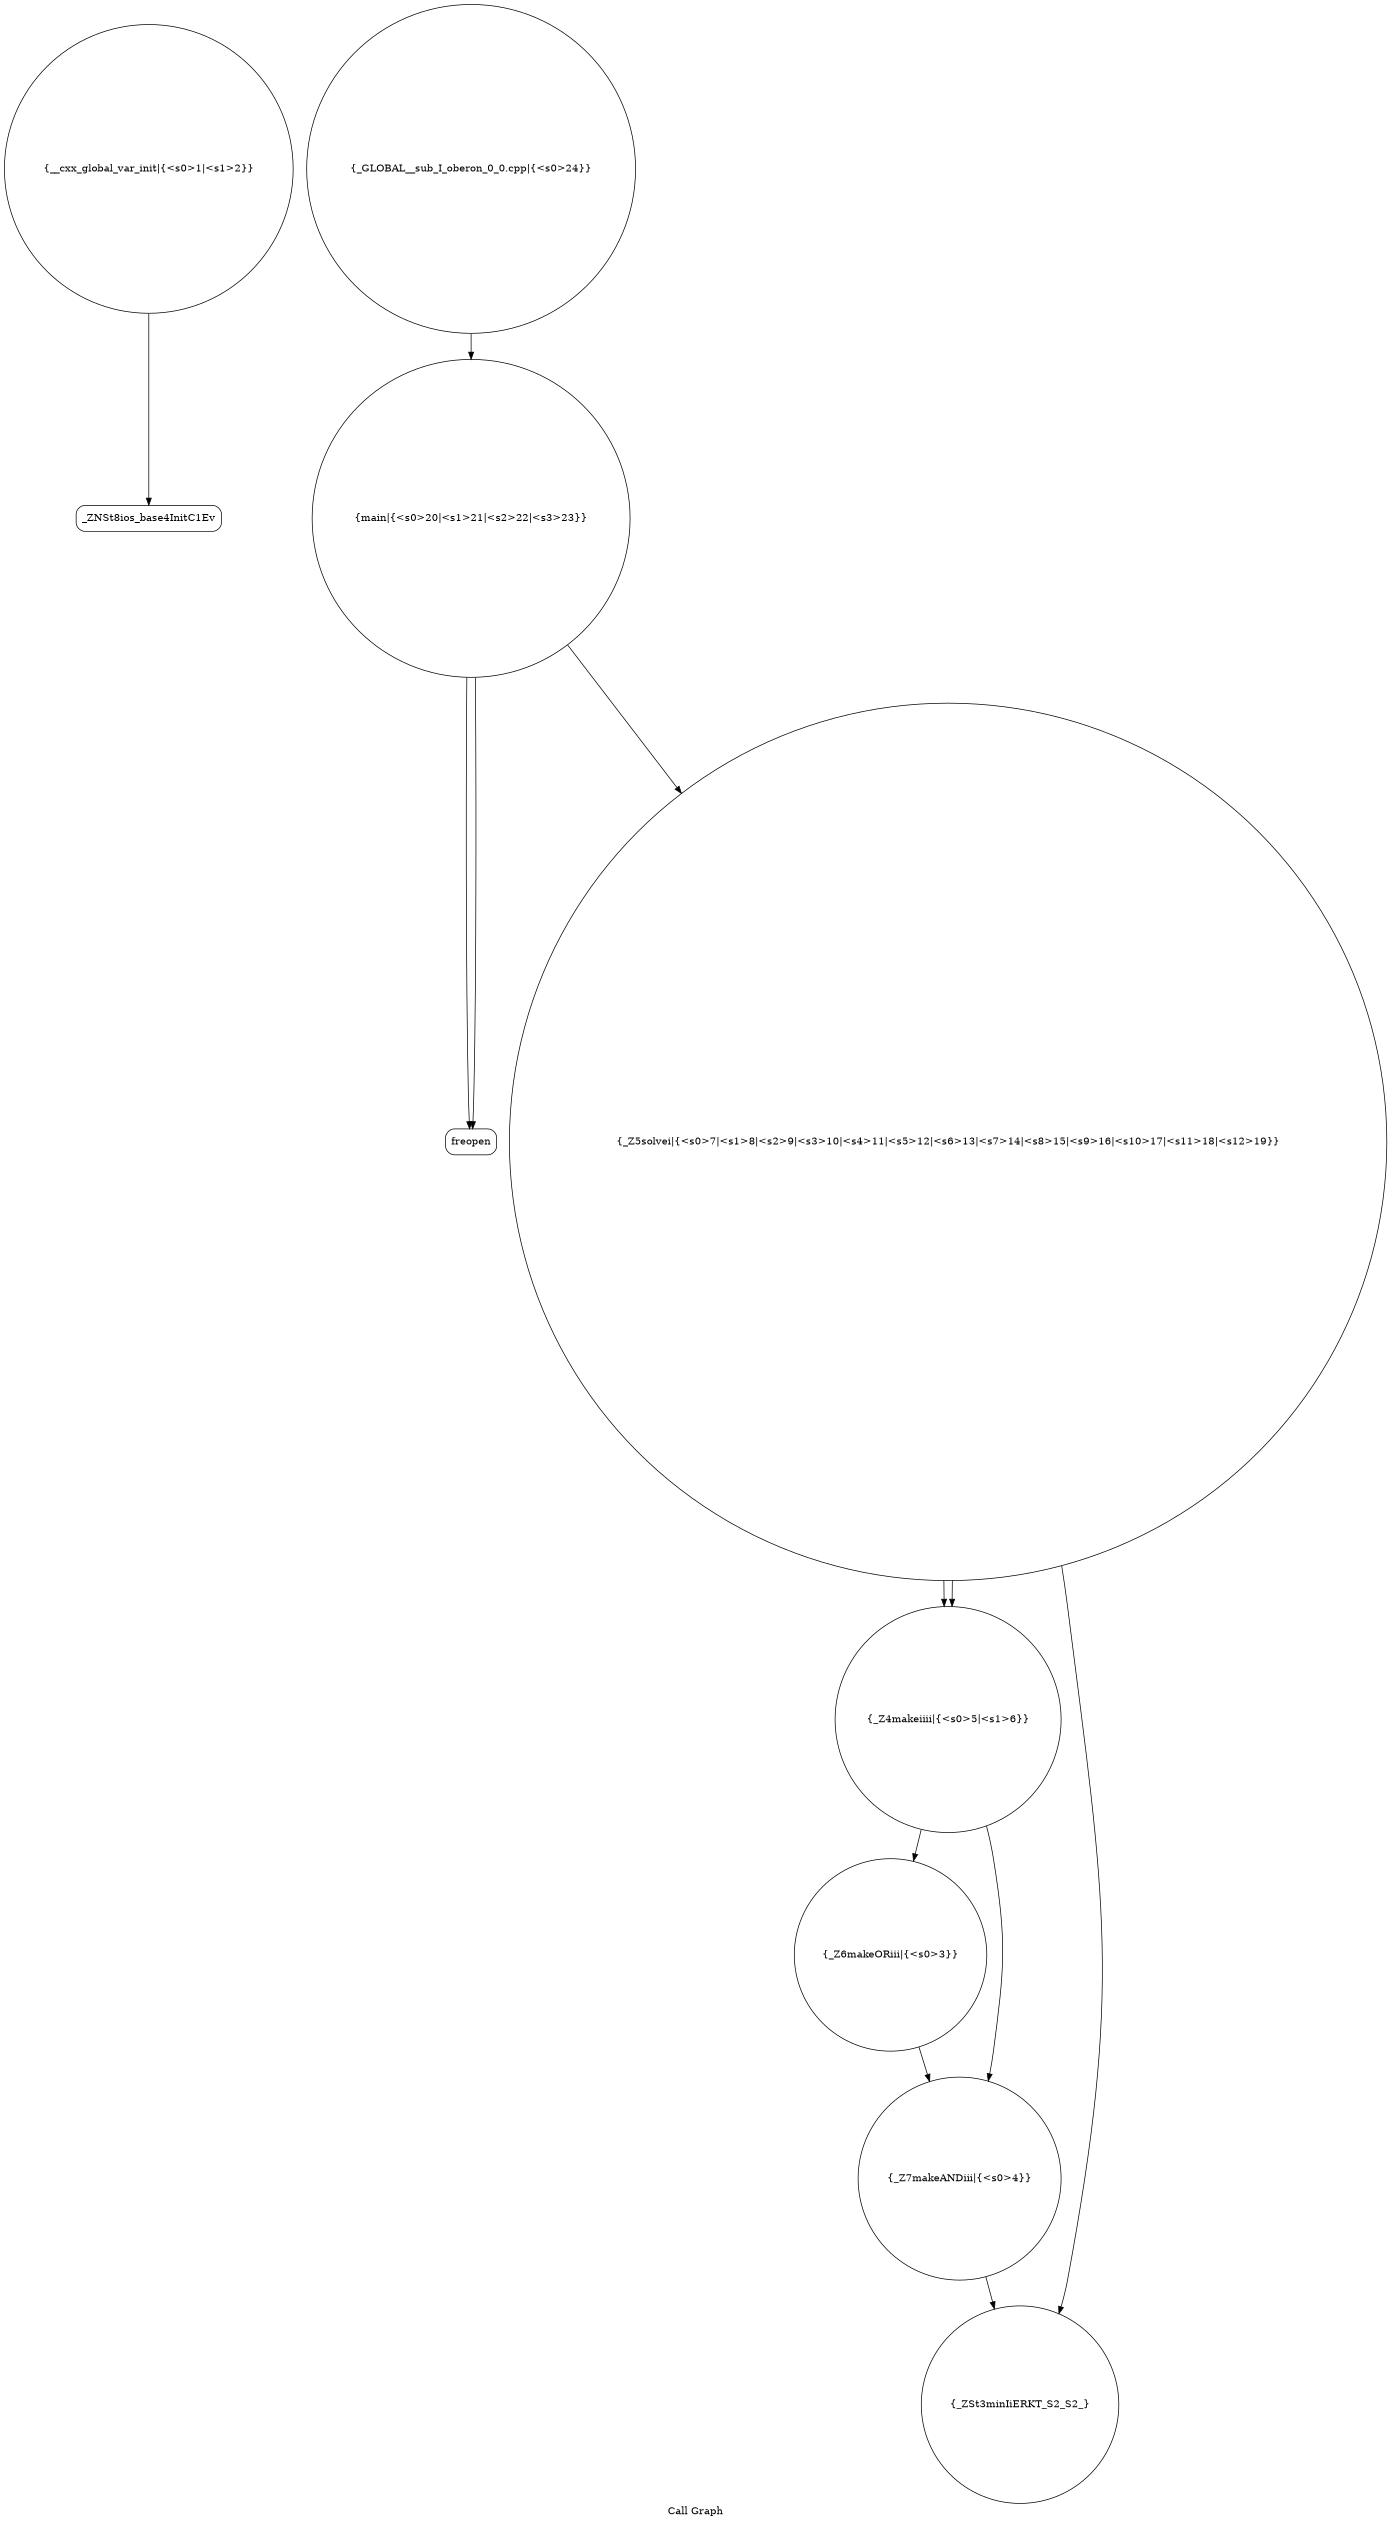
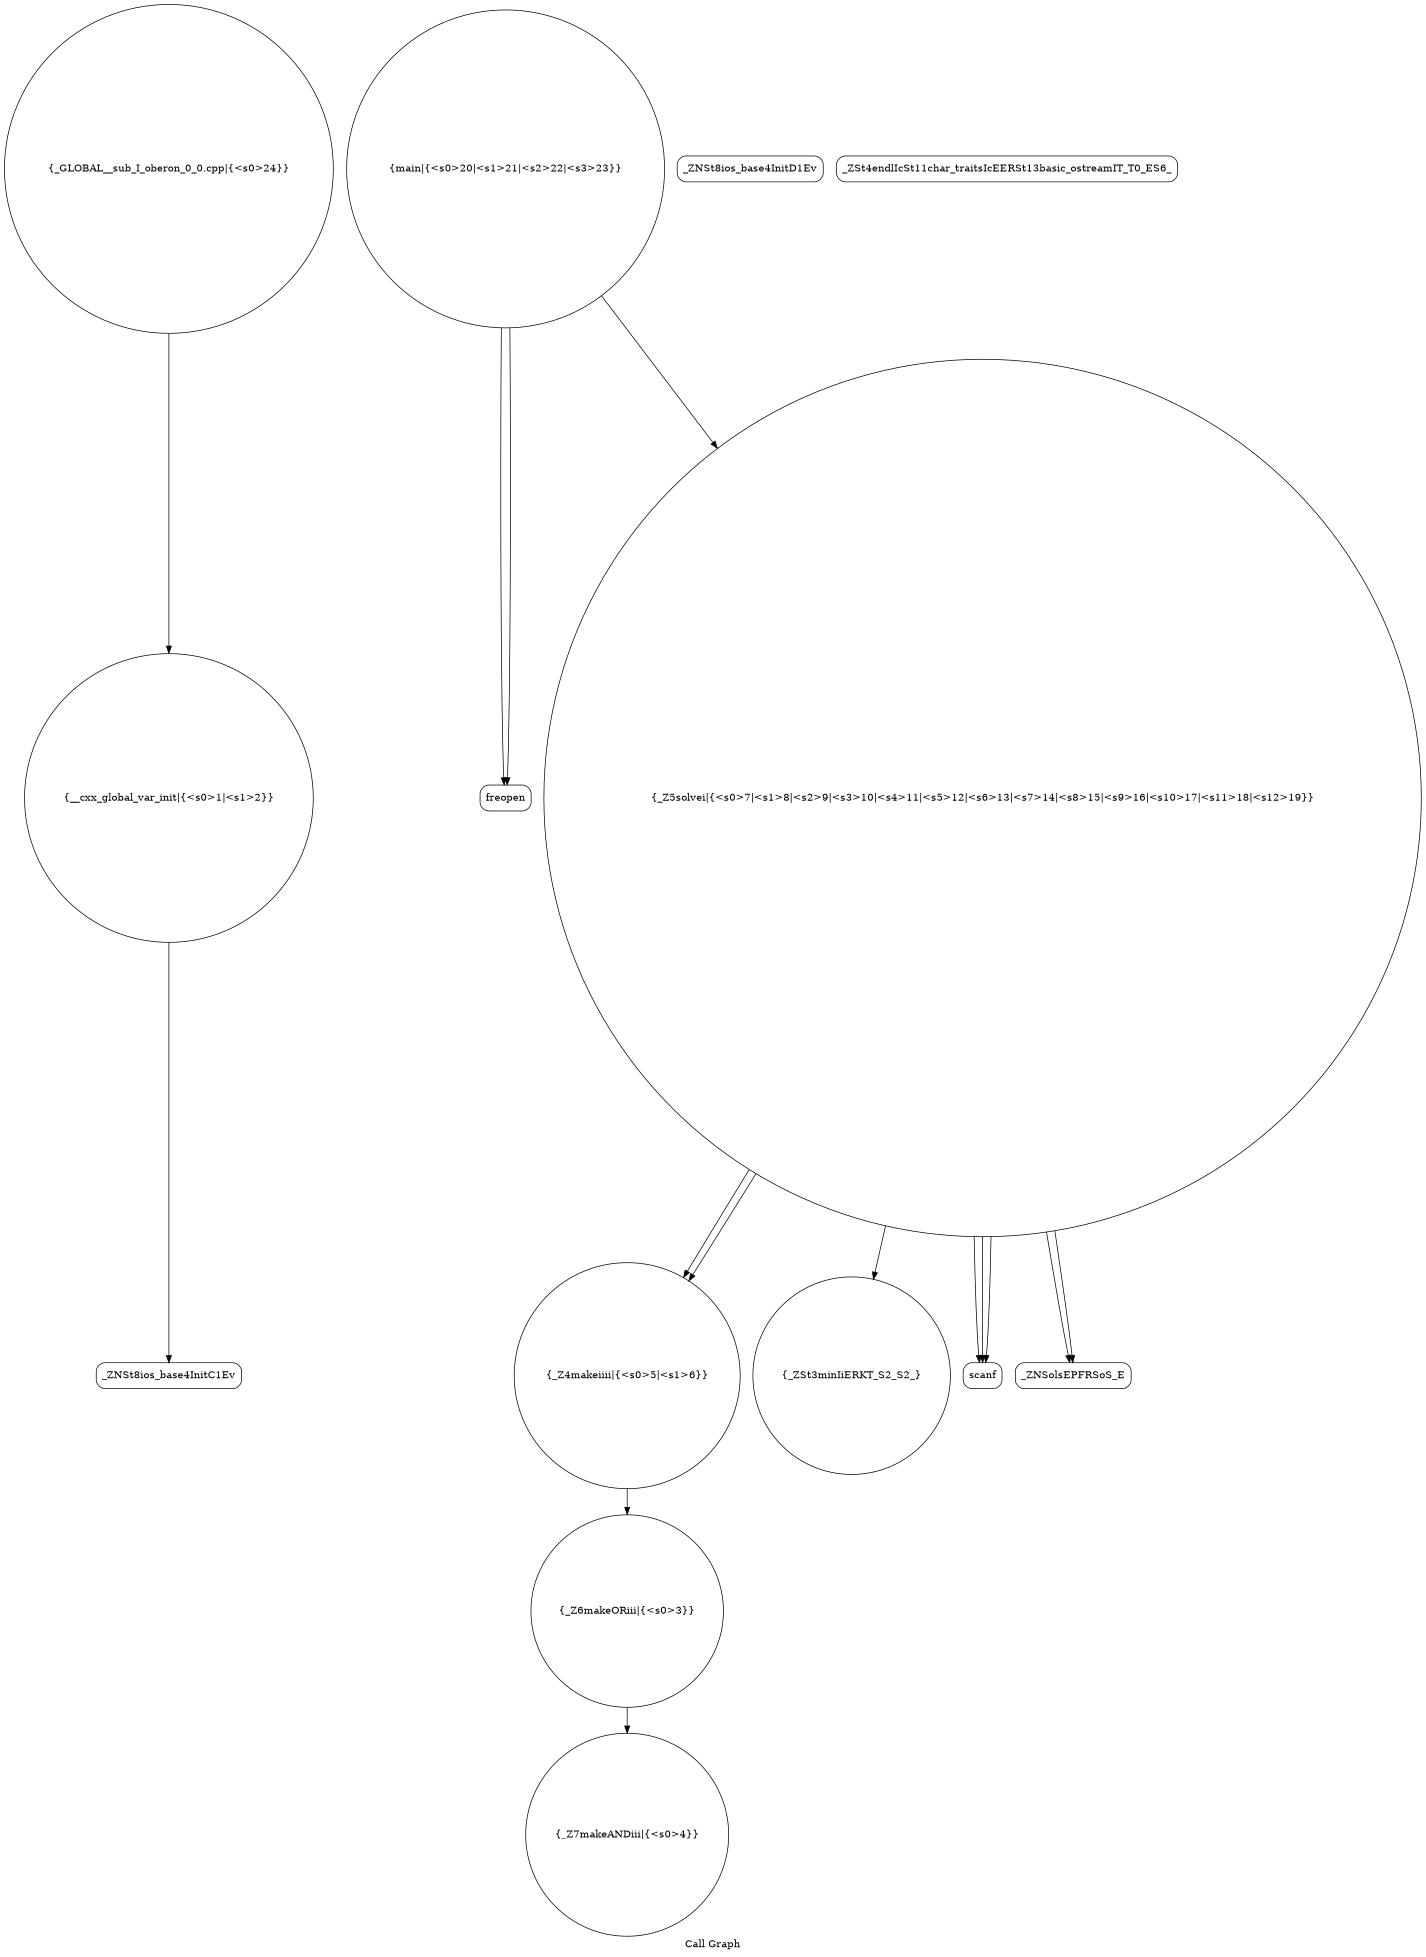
none -> (750, 169)
none -> (1007, 169)
(471, 343) -> (169, 490)
none -> (983, 1376)
none -> (1073, 1376)
(1003, 1950) -> none
(989, 2289) -> none
